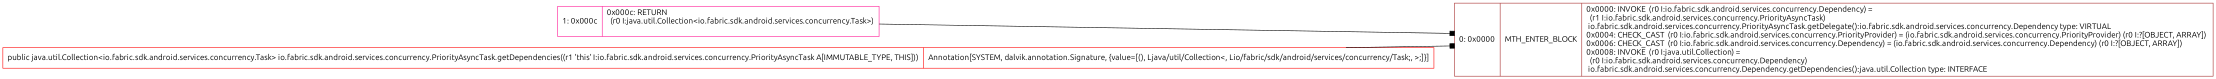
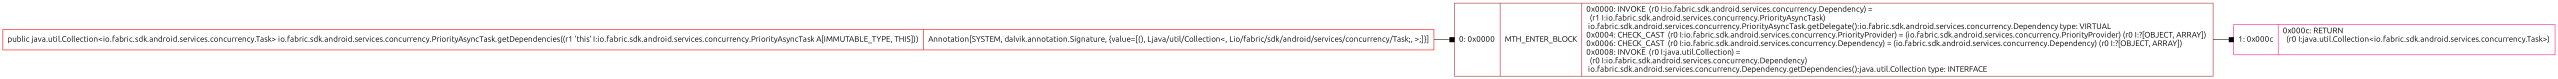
(1164, 29) -> (2220, 40)
